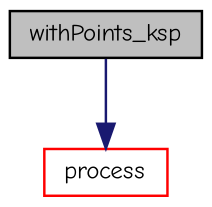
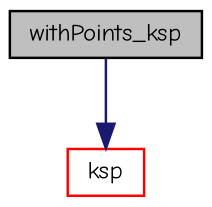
(106, 172) -> (106, 172)
